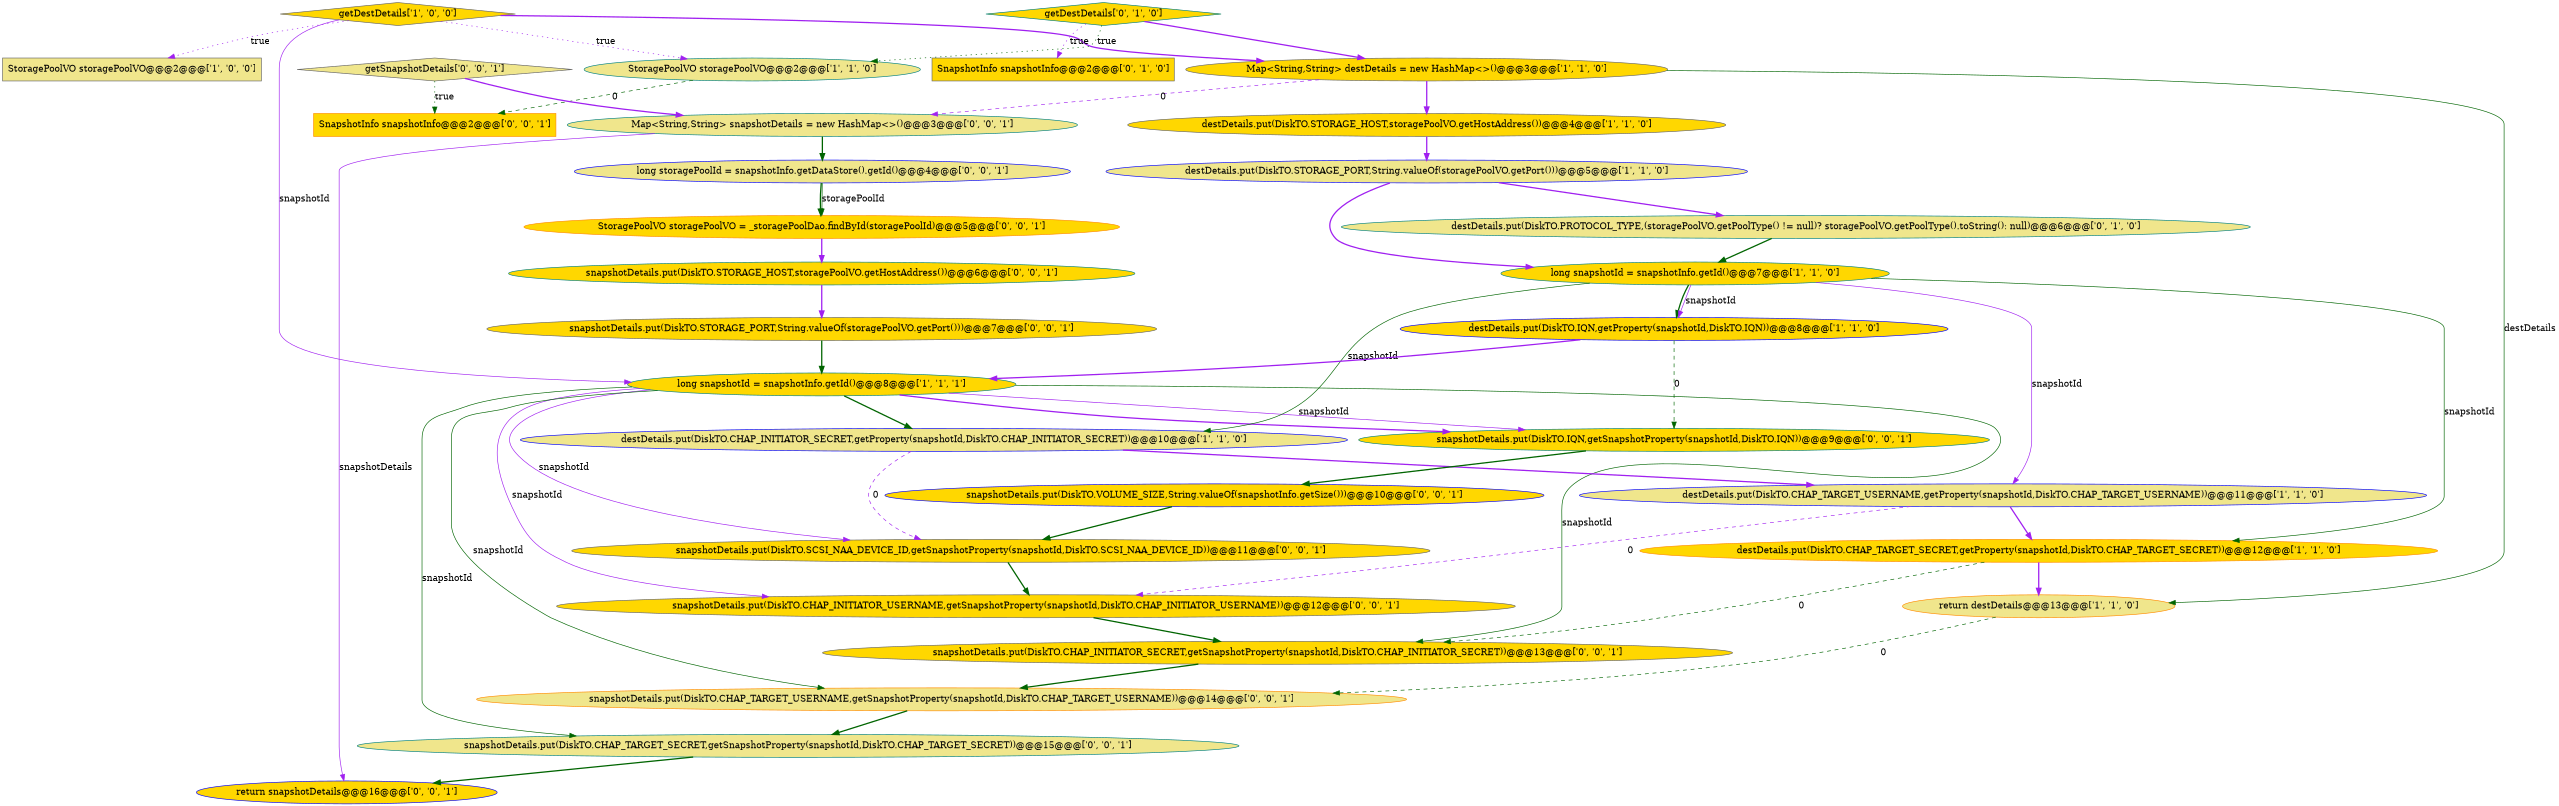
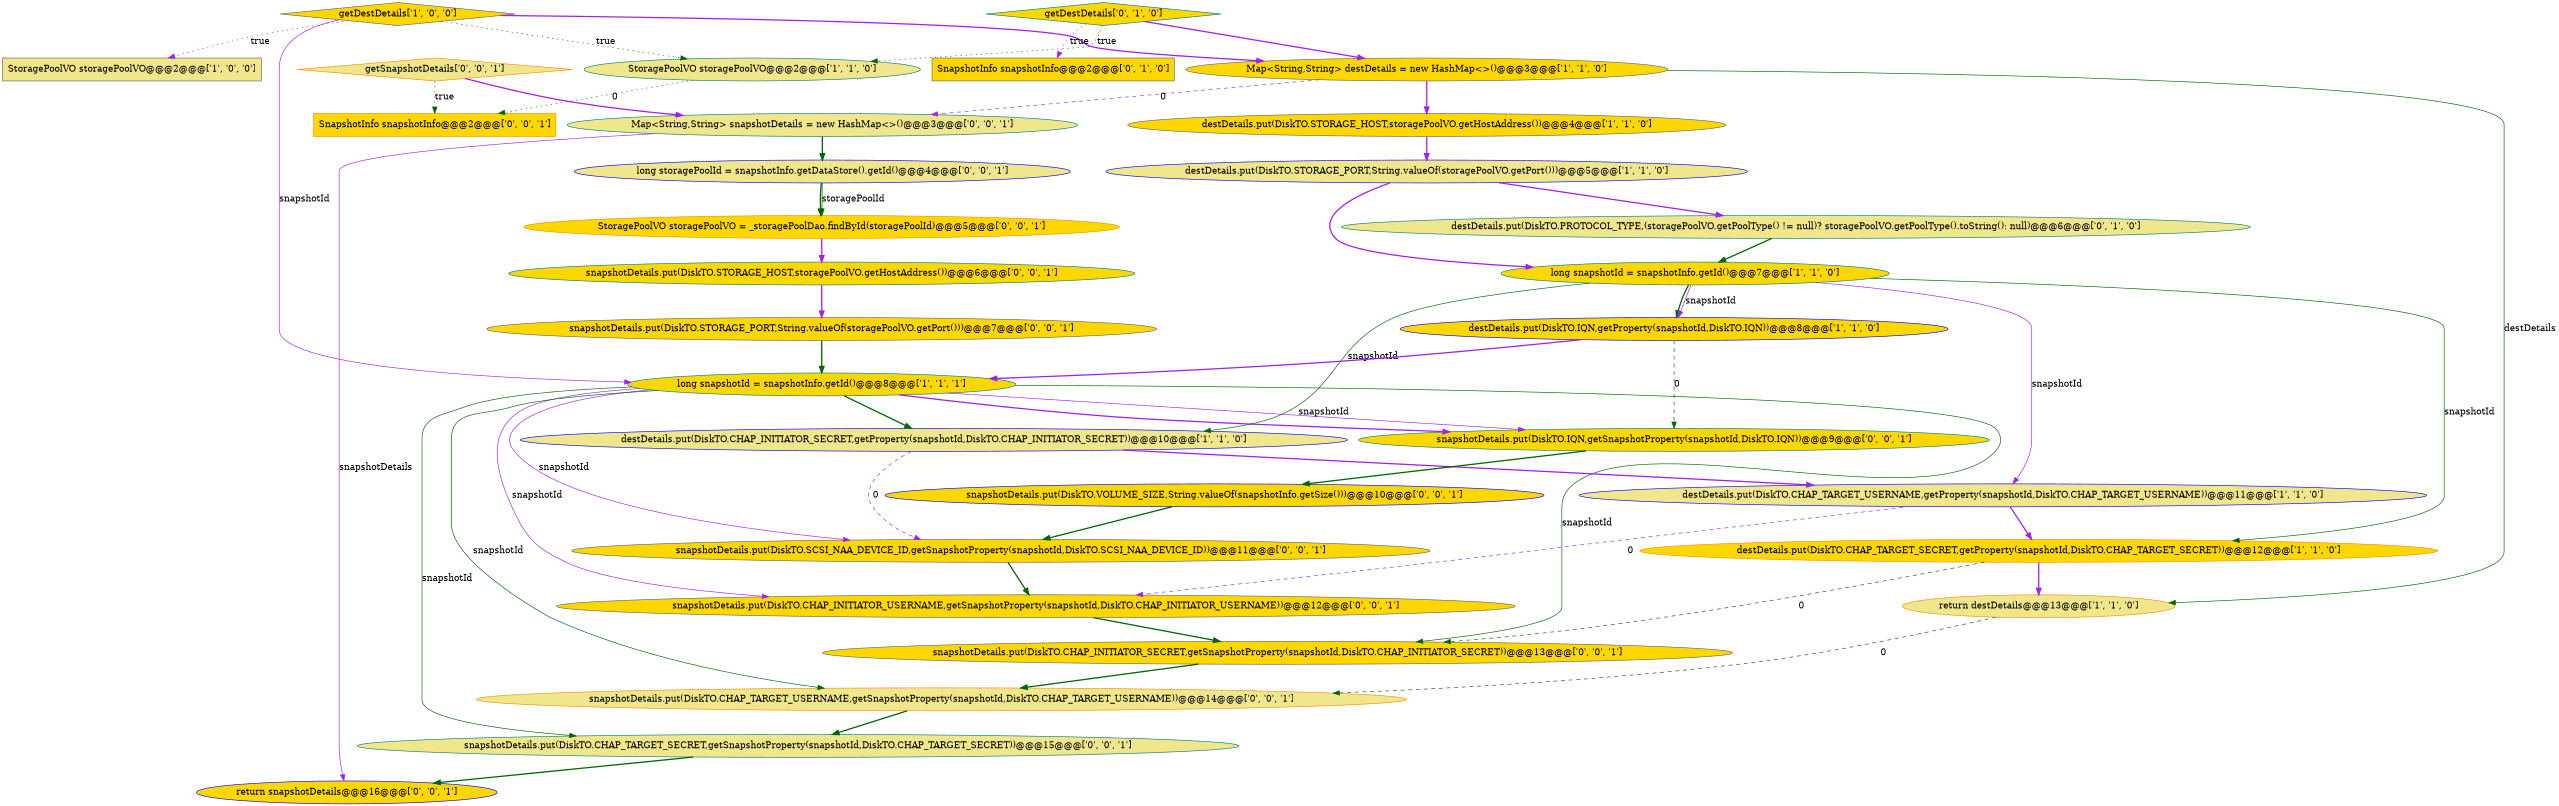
(561, 40) -> (561, 40)
(435, 69) -> (435, 69)
(599, 96) -> (599, 96)
